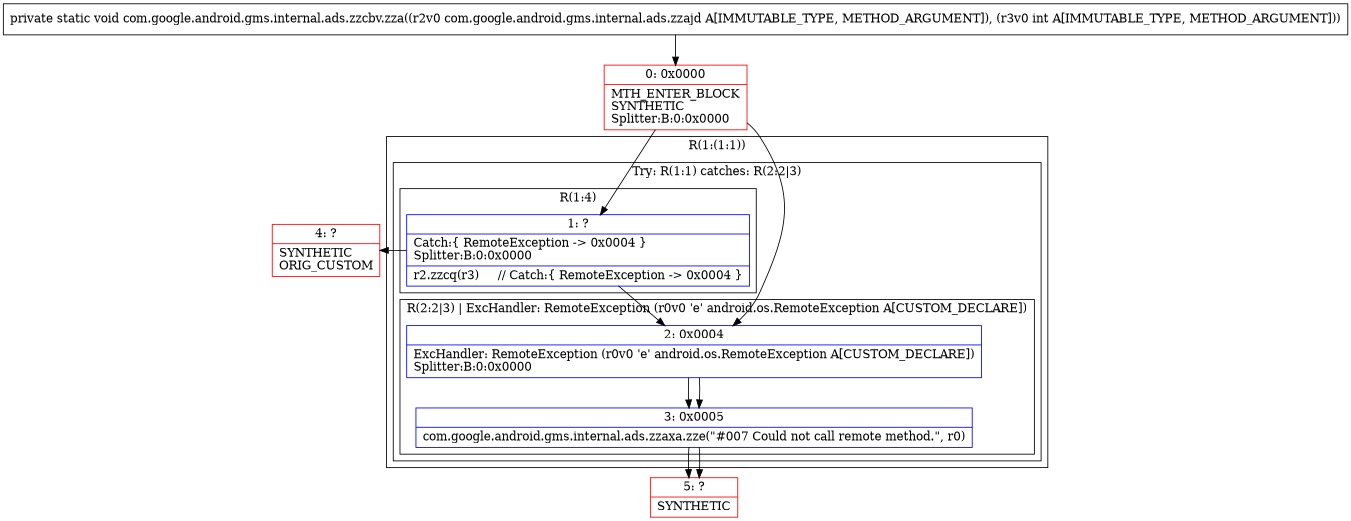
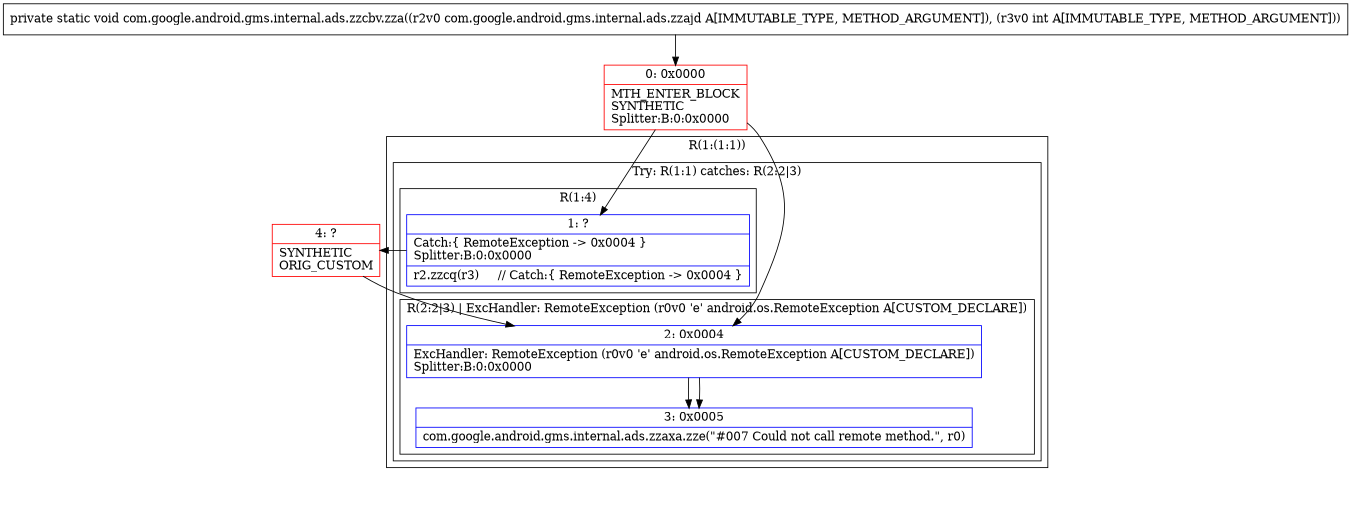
(640, 305) -> (433, 305)
(694, 497) -> none
